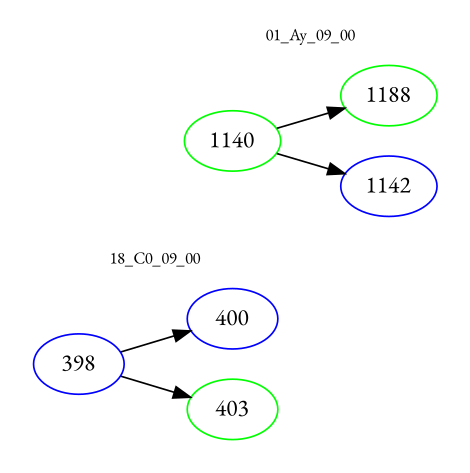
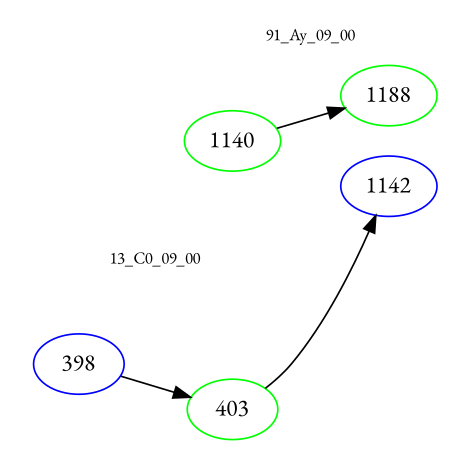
(311, 36) -> (311, 36)
(303, 161) -> (326, 316)
(156, 259) -> (156, 259)
(233, 319) -> none
